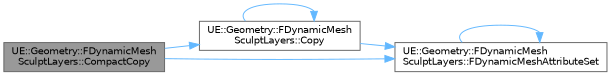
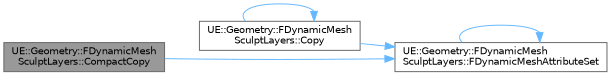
(177, 47) -> none
